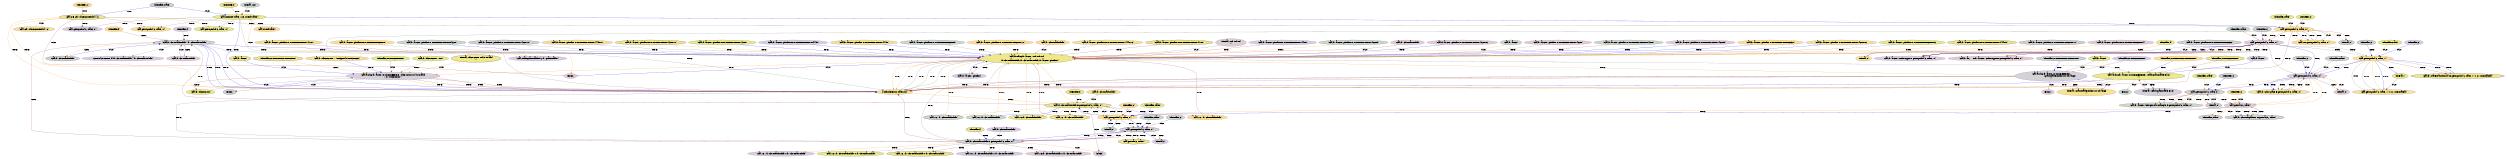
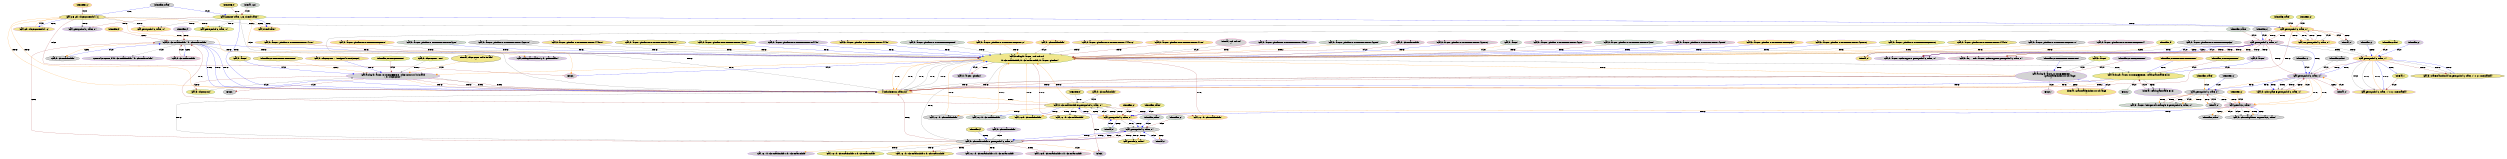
none -> (53, 21)
none -> (262, 21)
(1179, 42) -> (1179, 42)
(410, 53) -> (216, 39)
